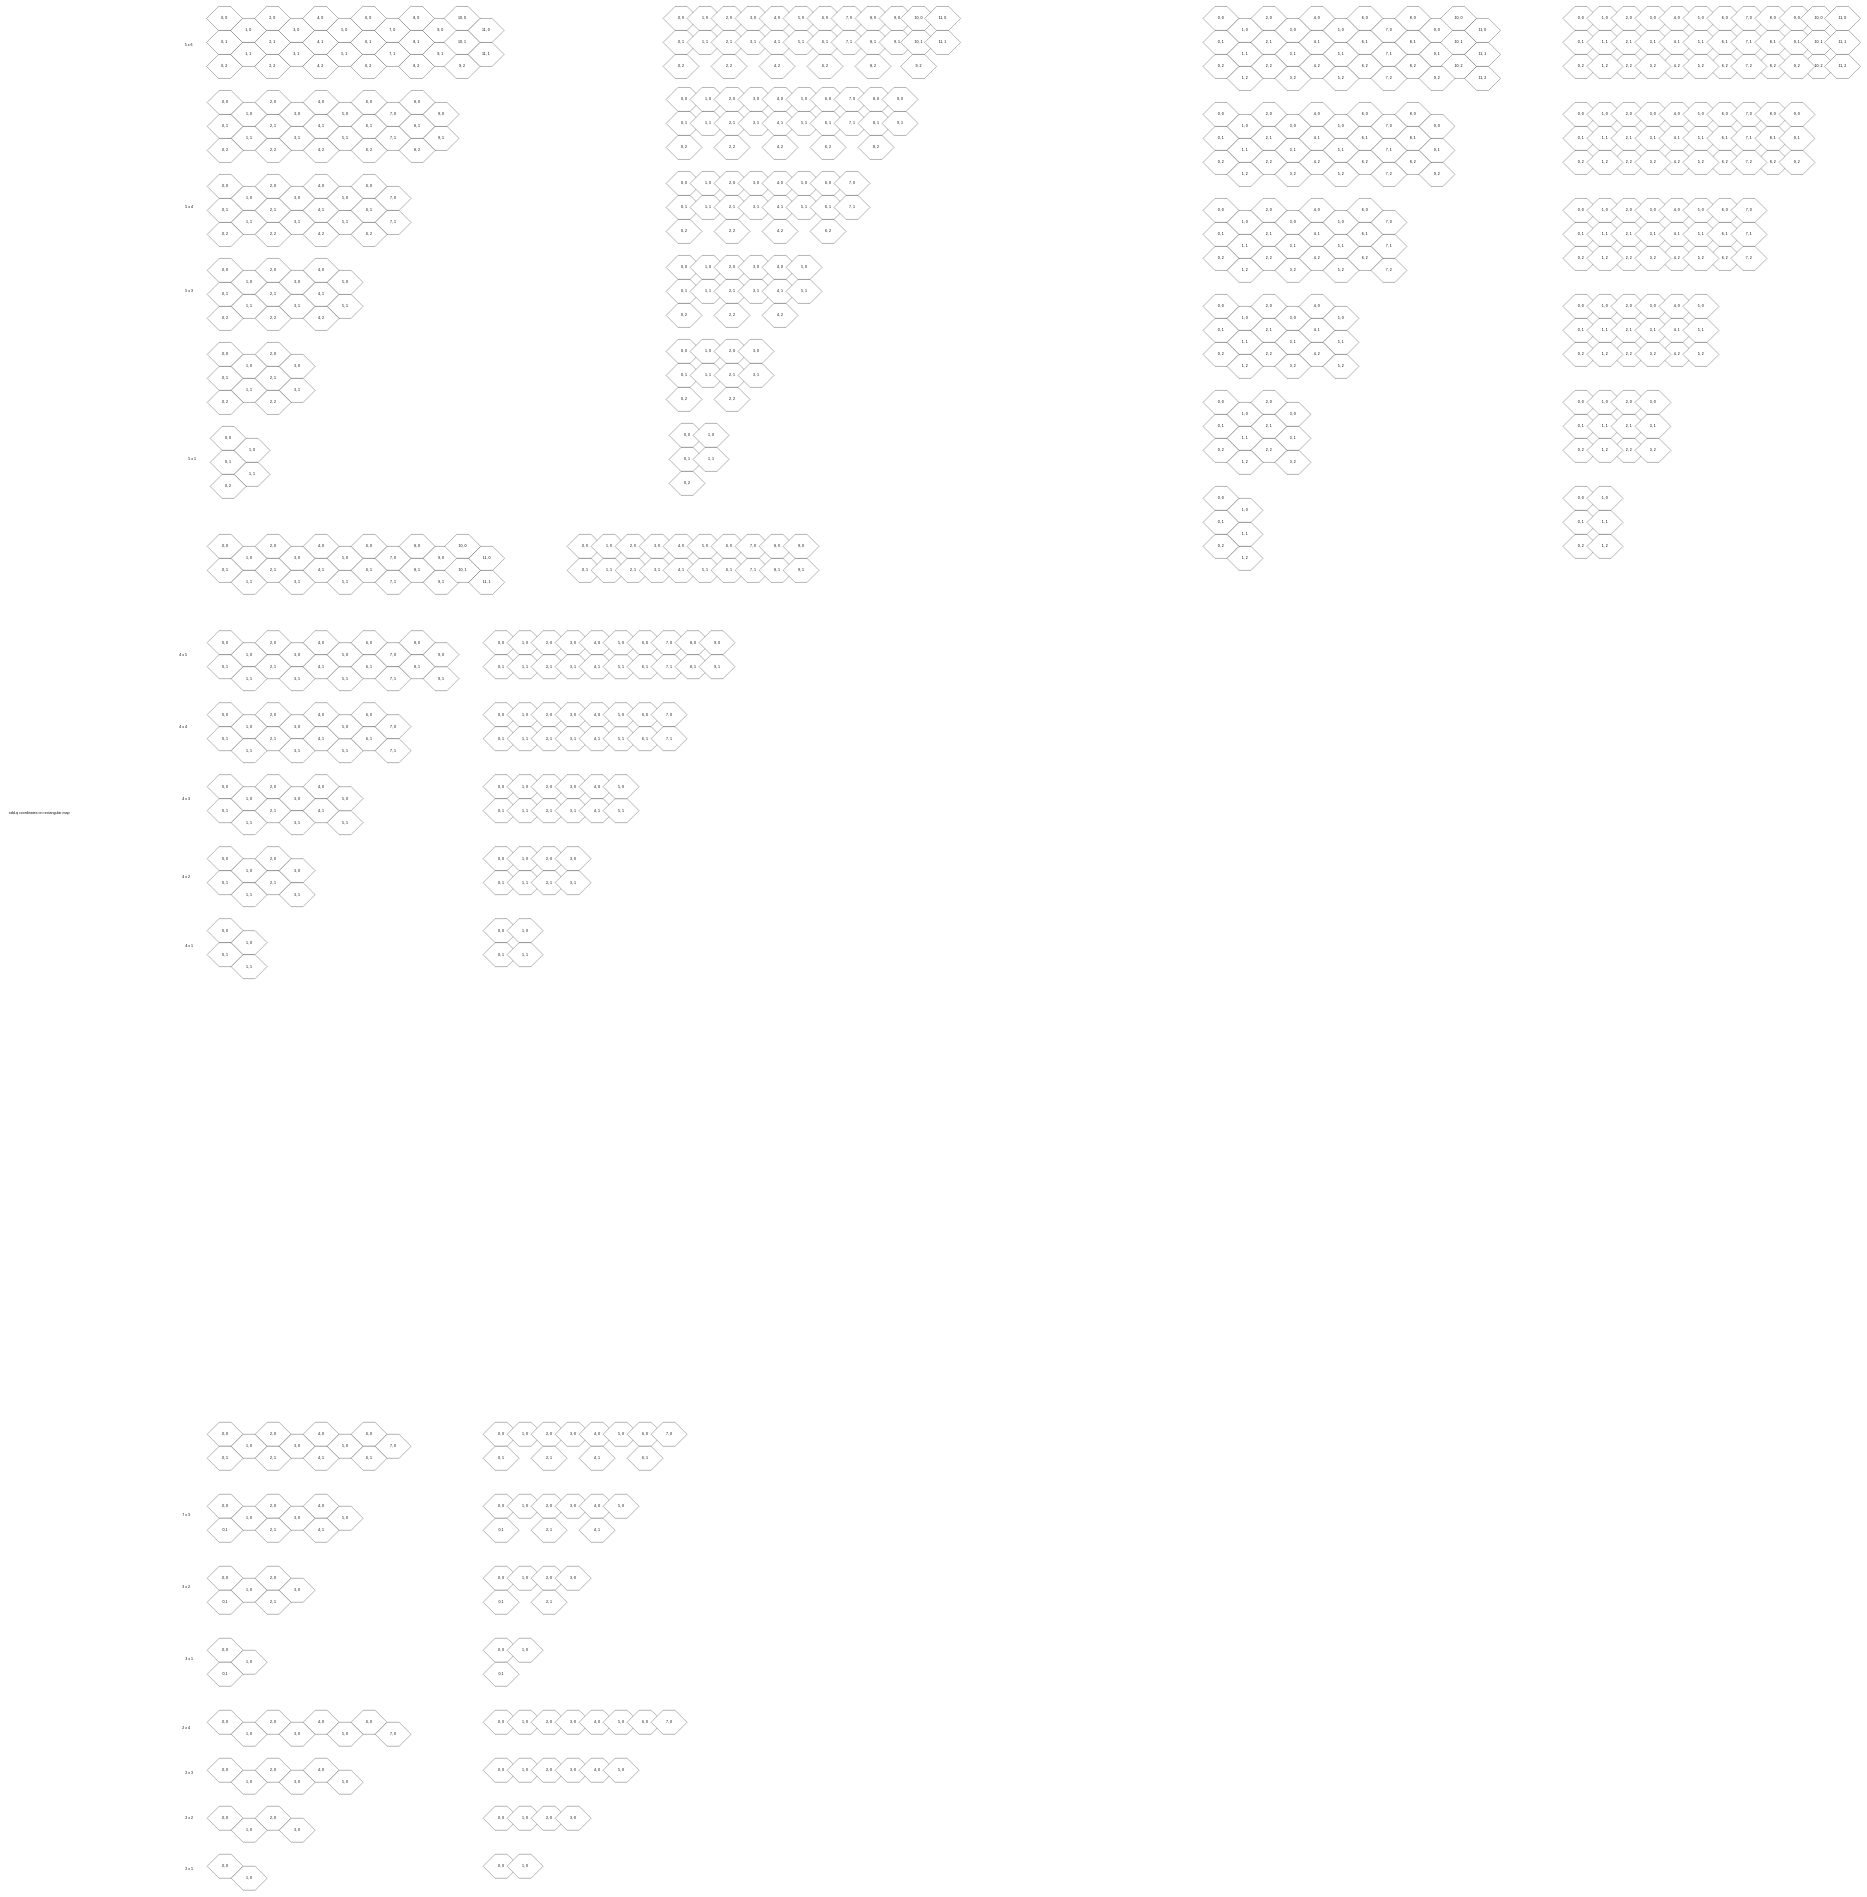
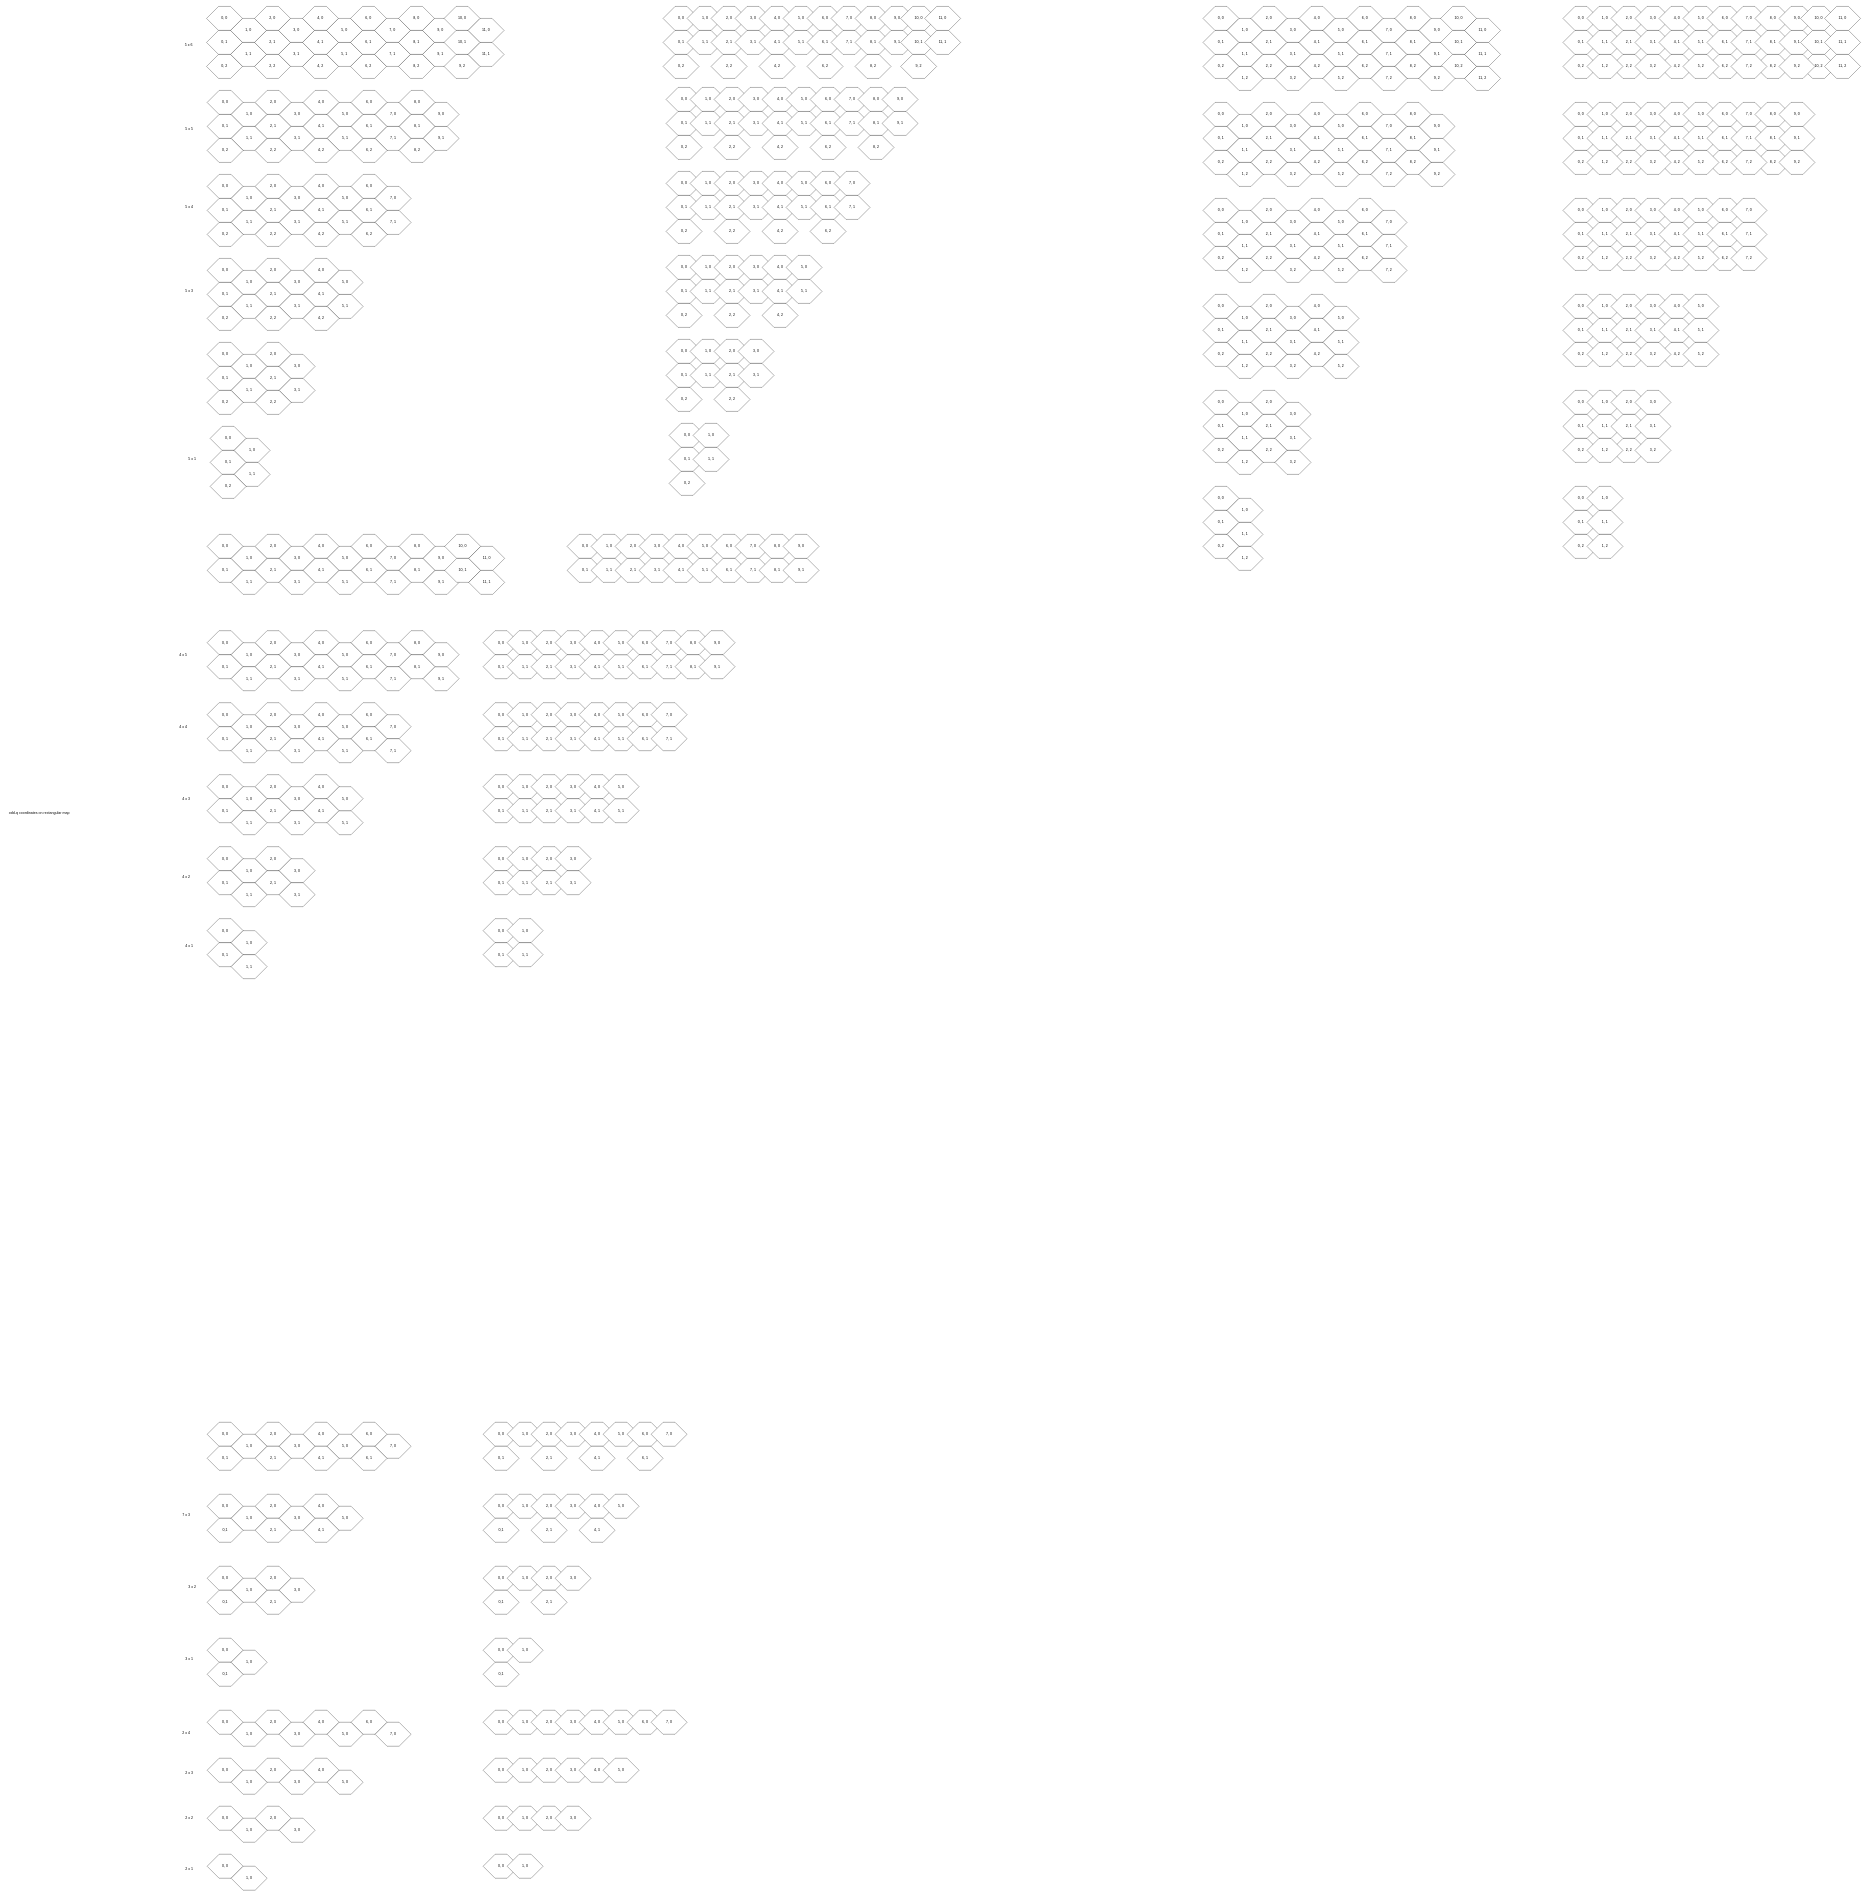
none -> (189, 129)
(186, 1587) -> (192, 1587)
(186, 1728) -> (186, 1733)
